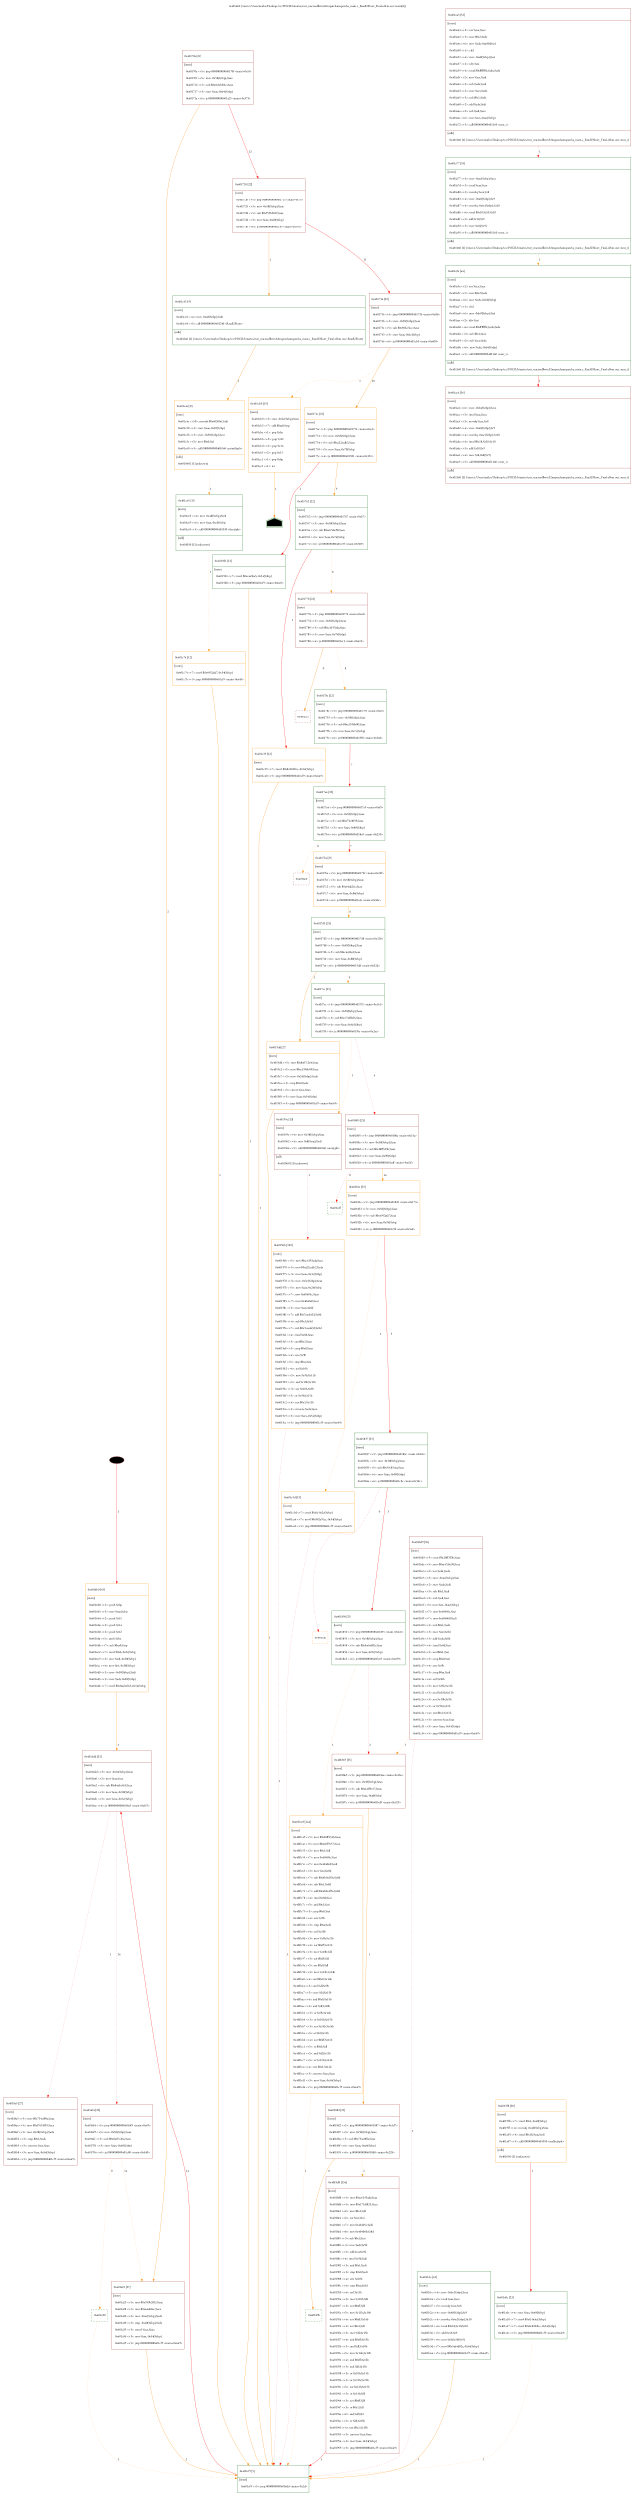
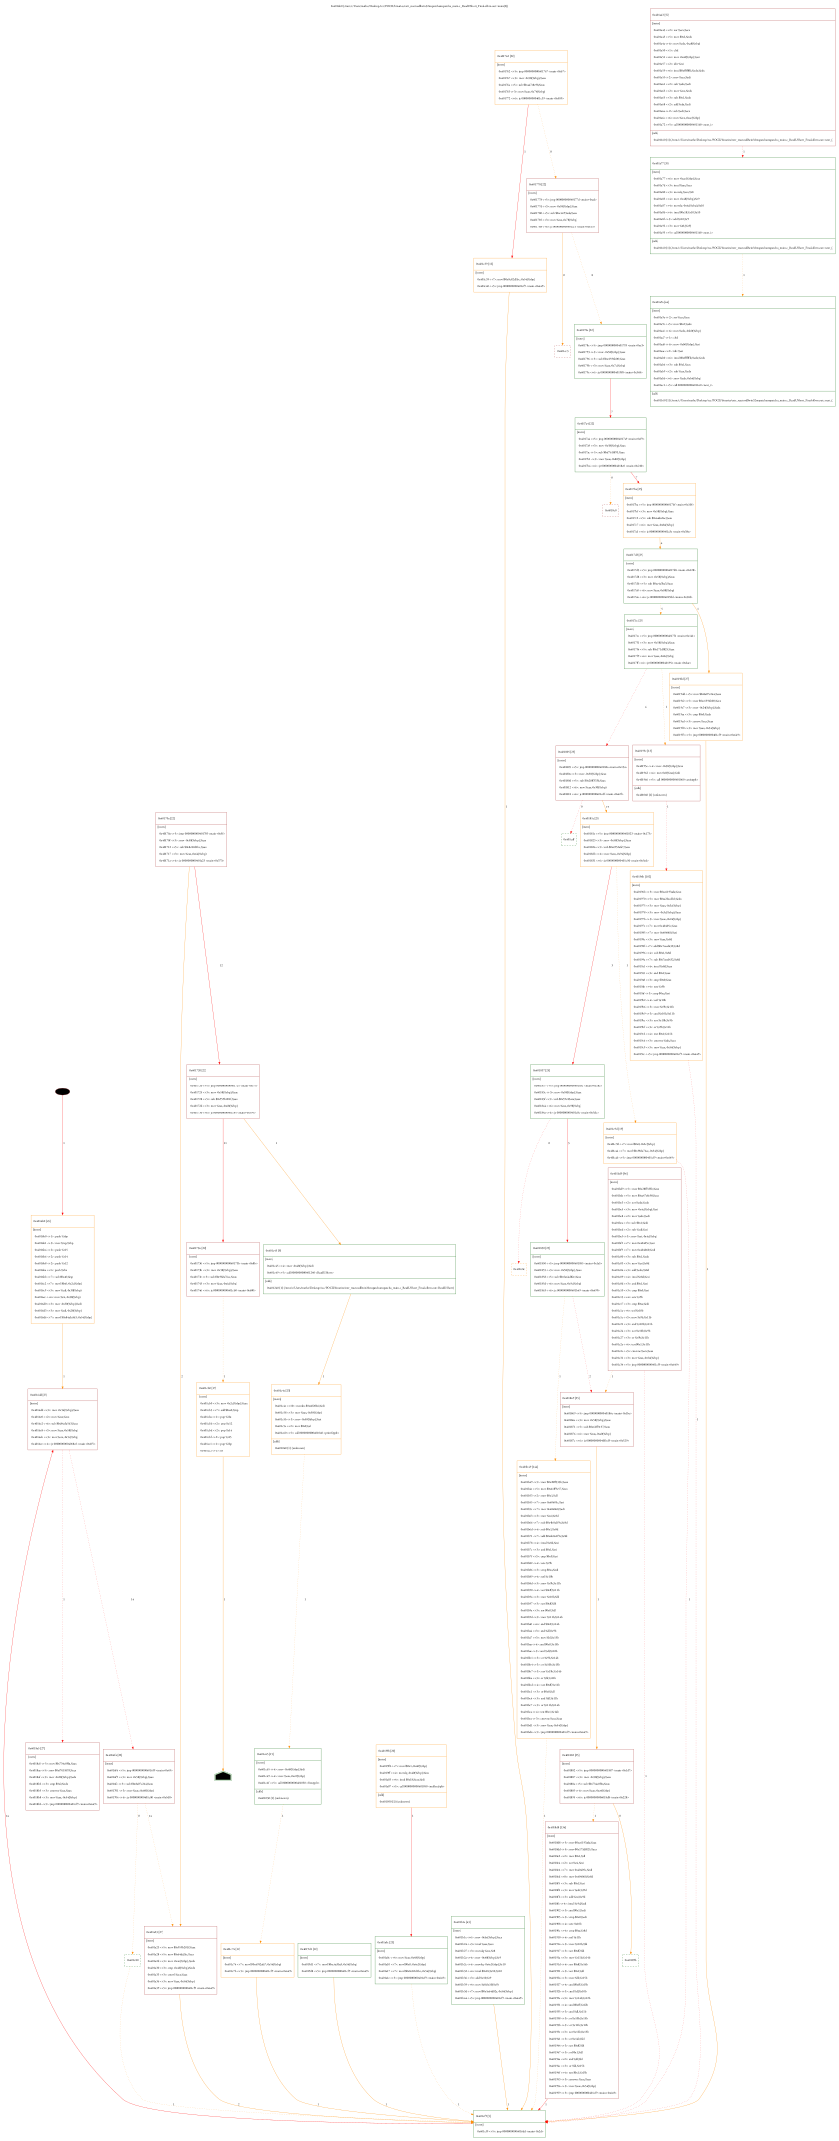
(340, 435) -> none
(538, 435) -> none
(331, 523) -> (531, 77)
